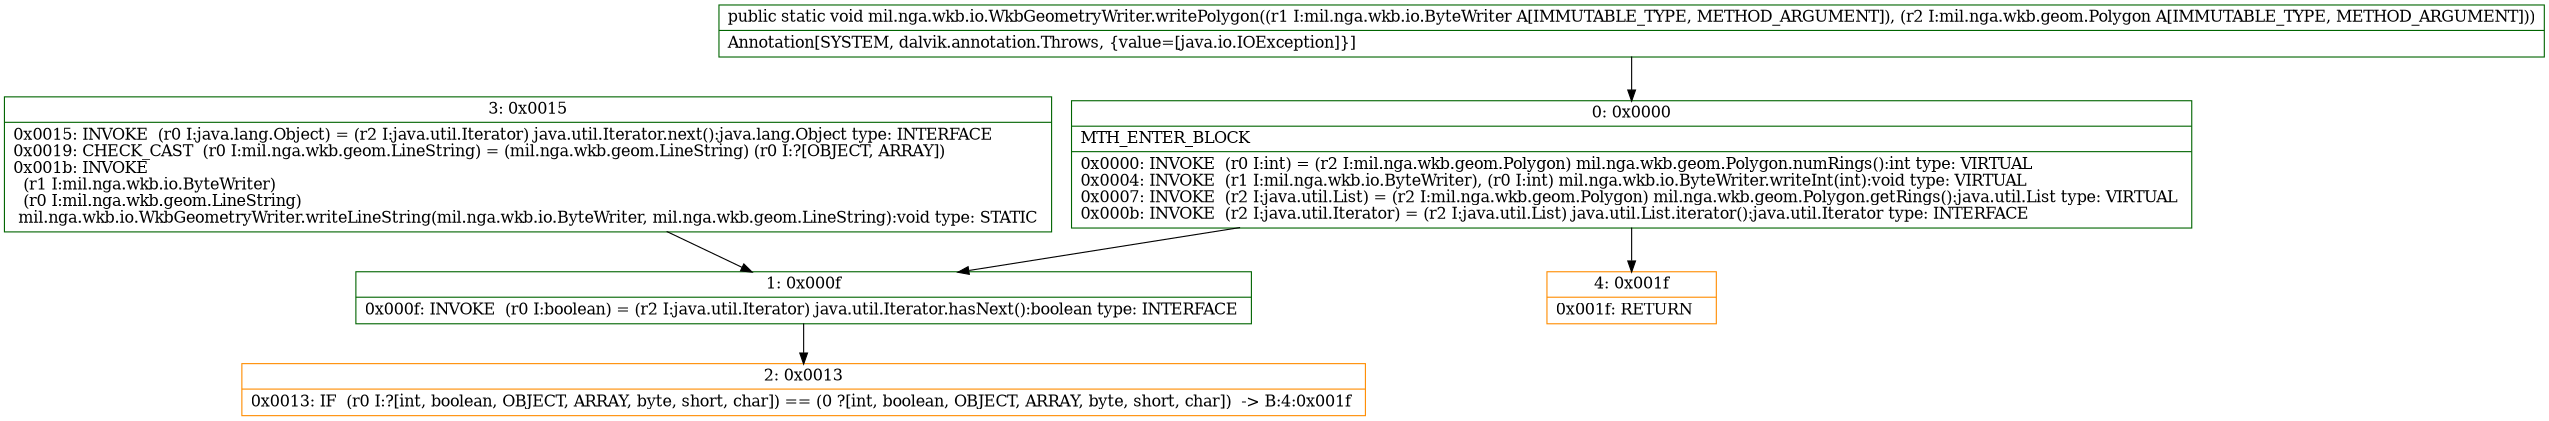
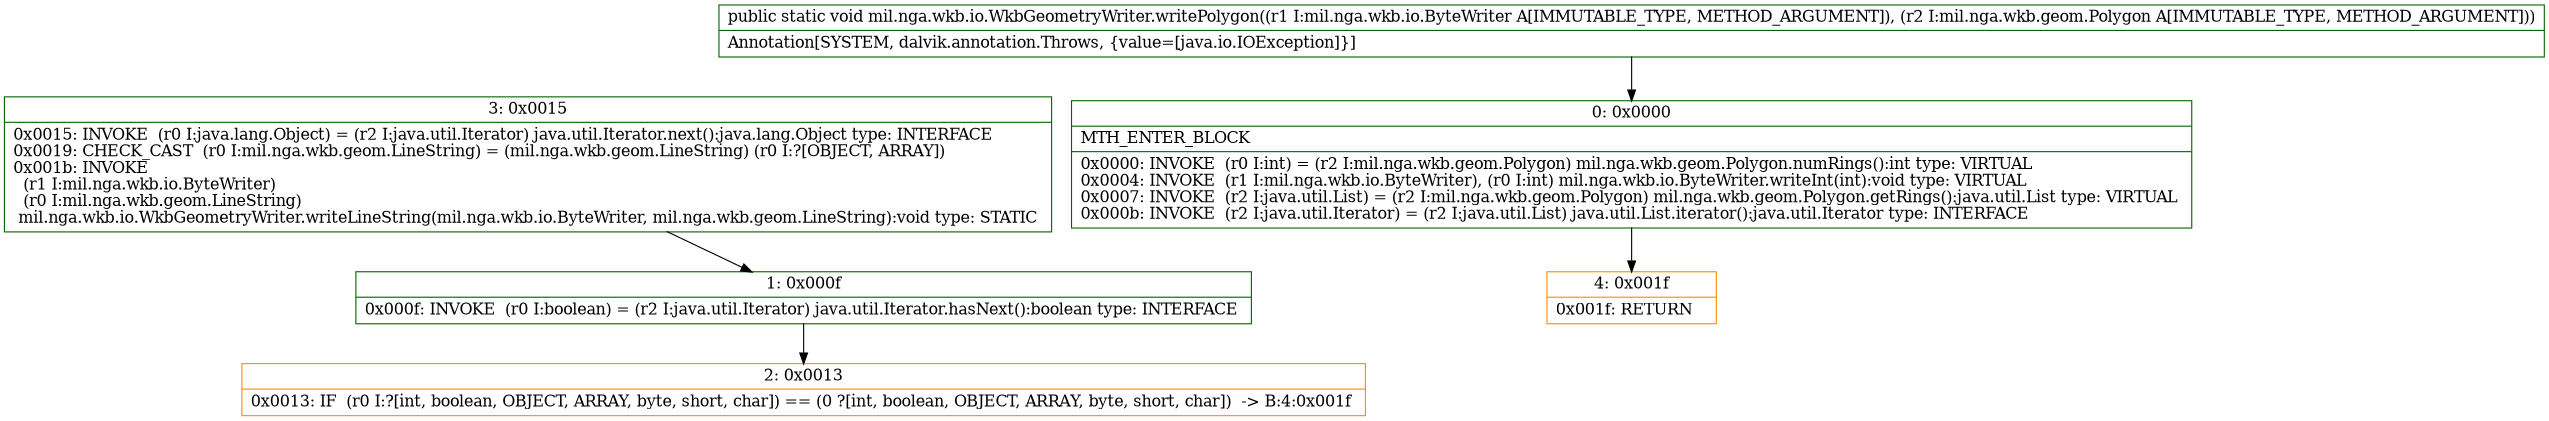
(1105, 249) -> none
